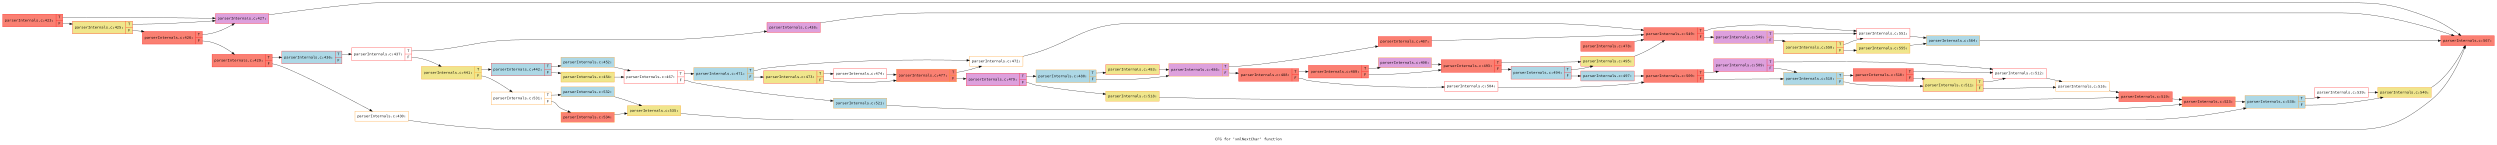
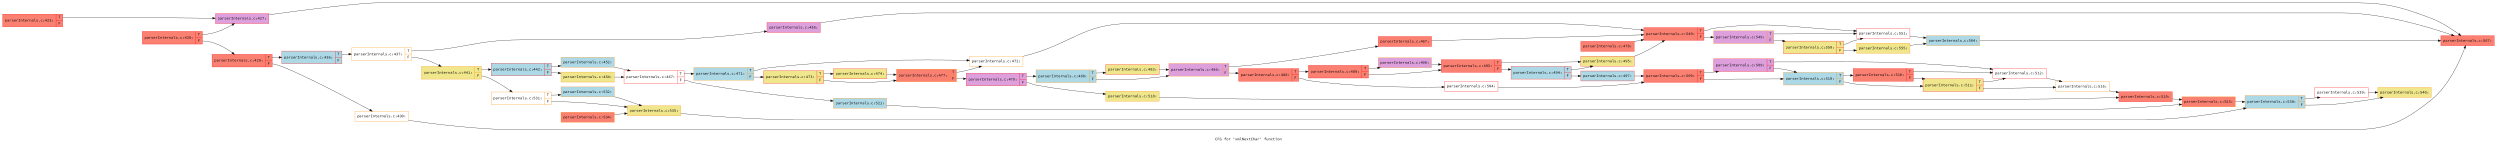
(103, 27) -> none
(382, 54) -> (382, 54)
(2450, 70) -> none
(860, 74) -> (860, 74)
(559, 107) -> (588, 103)
